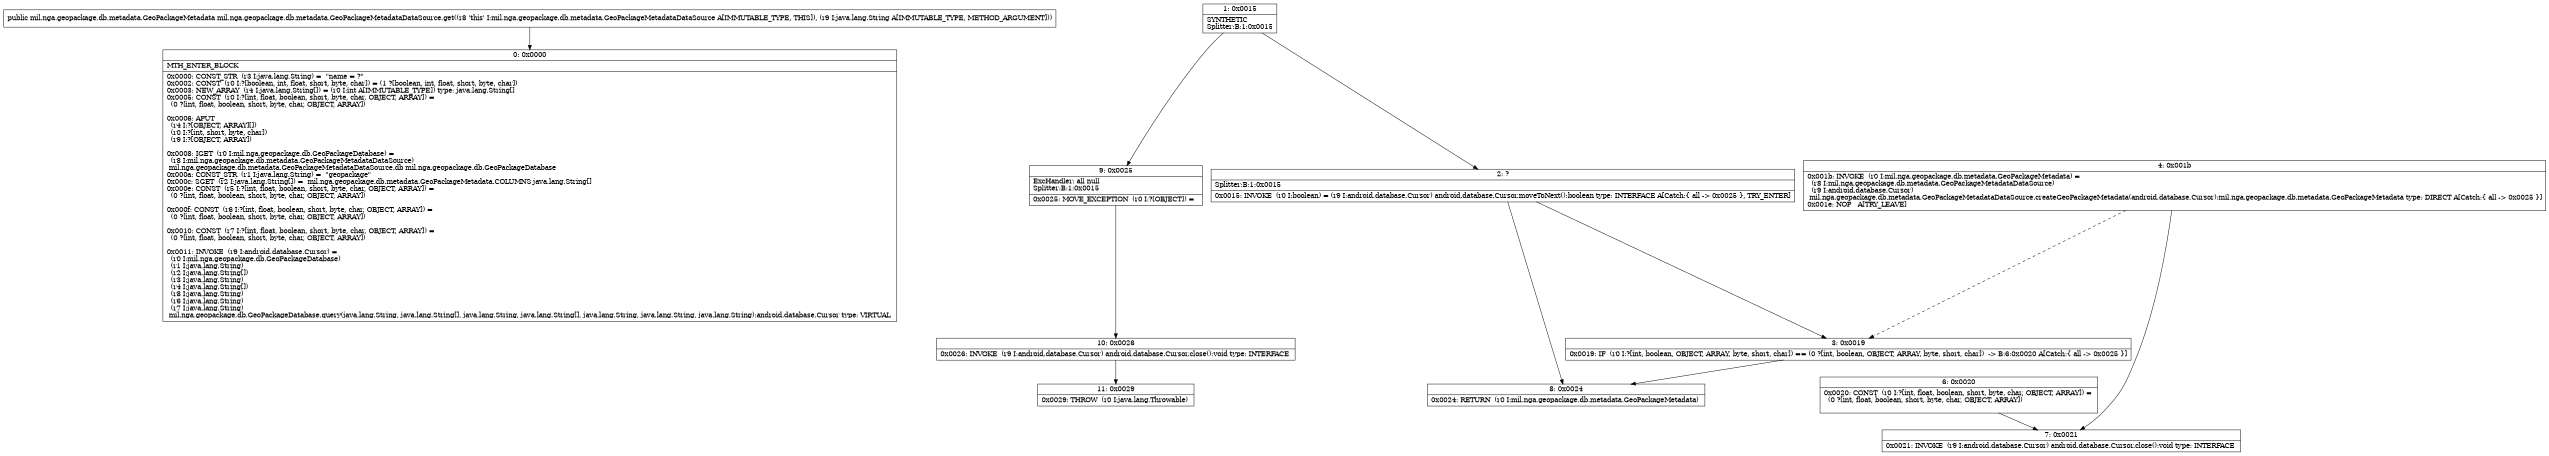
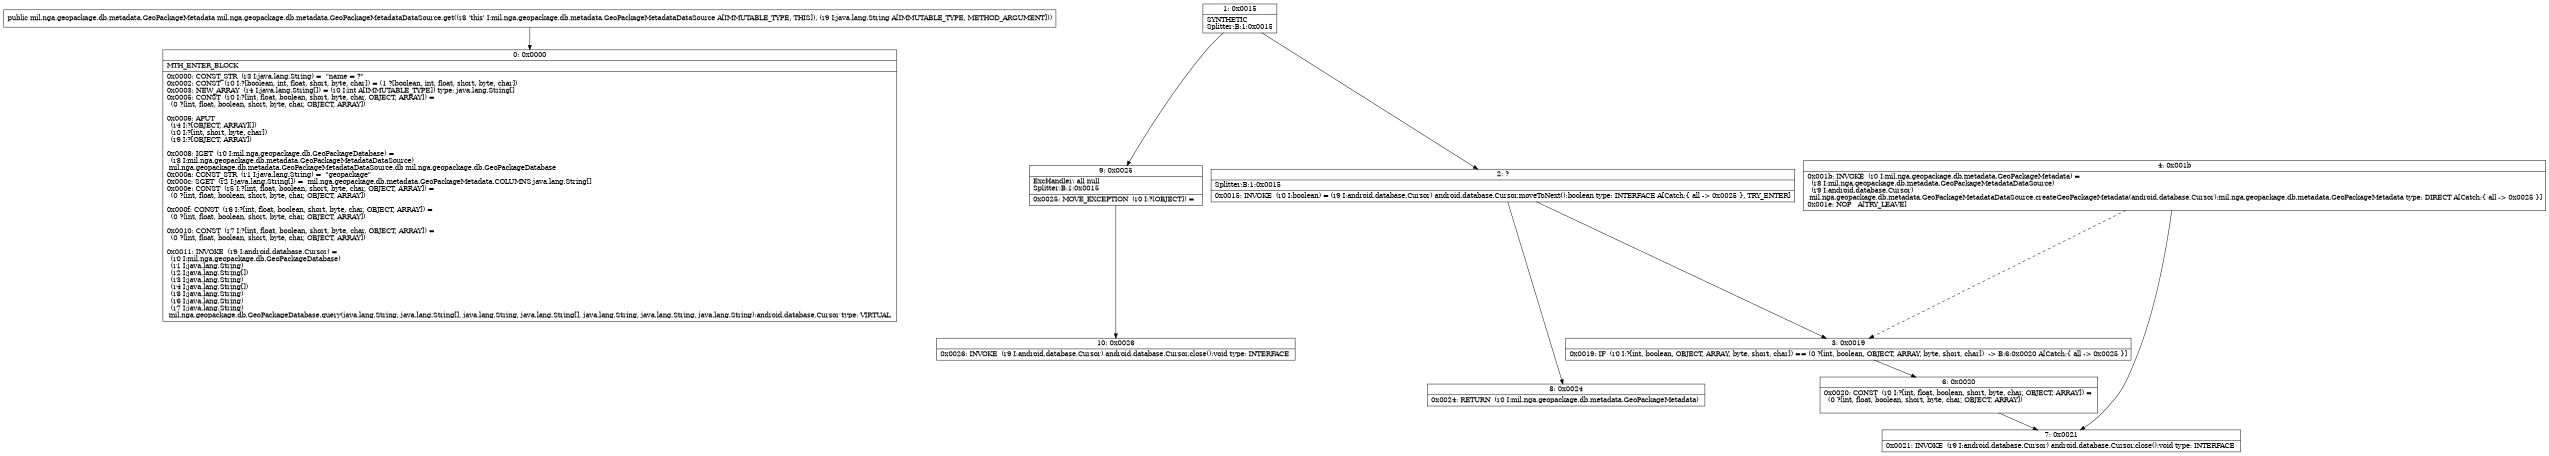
(1710, 372) -> (1893, 368)
(1116, 395) -> none
